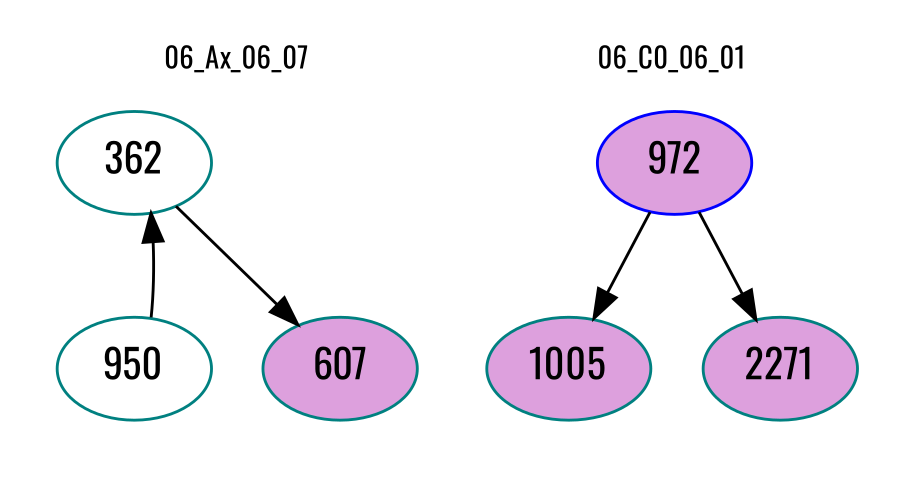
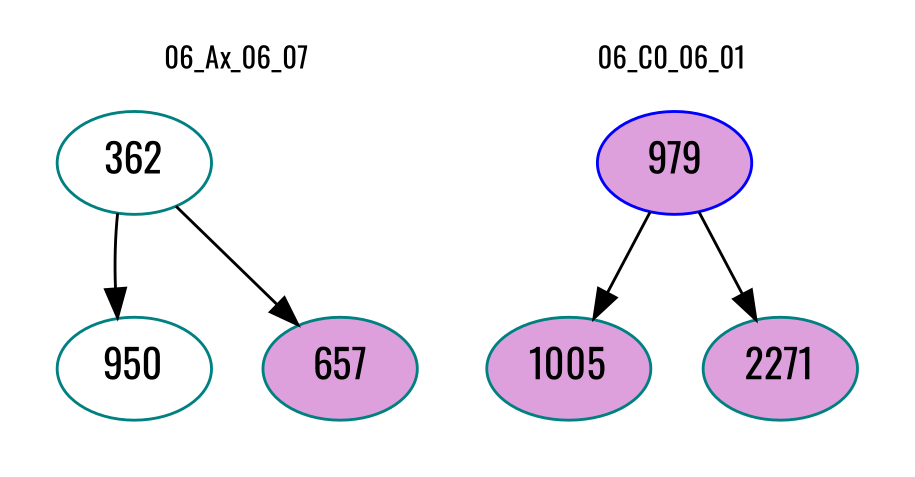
(675, 163) -> (675, 163)
(153, 280) -> (115, 251)
(340, 369) -> (340, 369)
